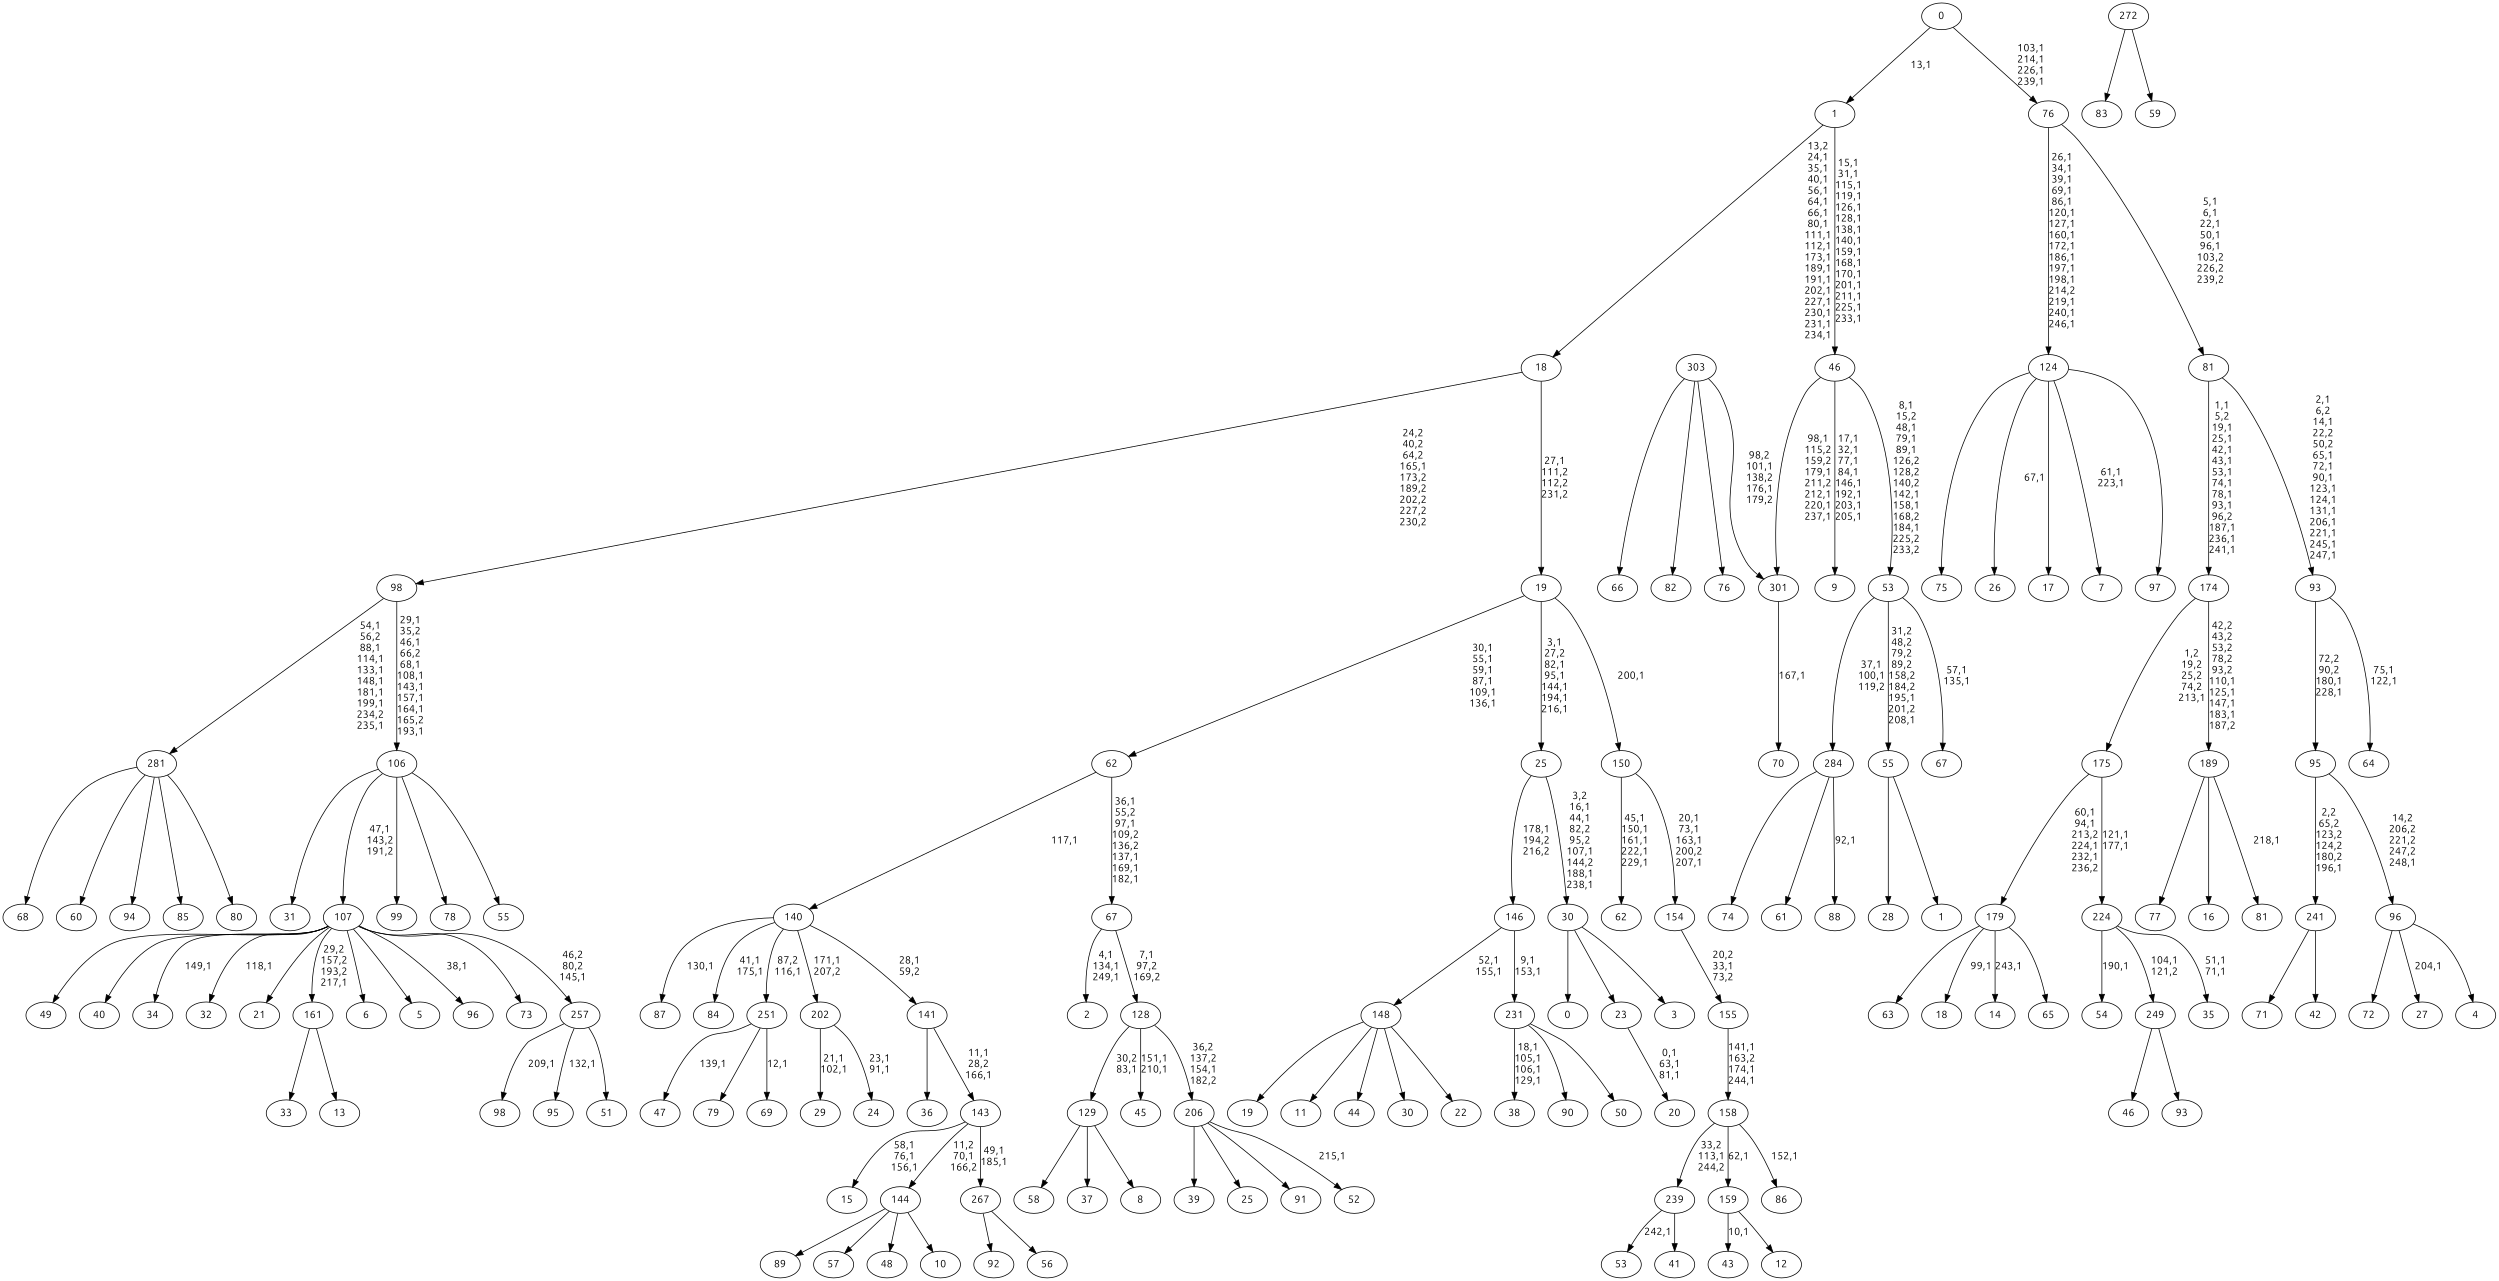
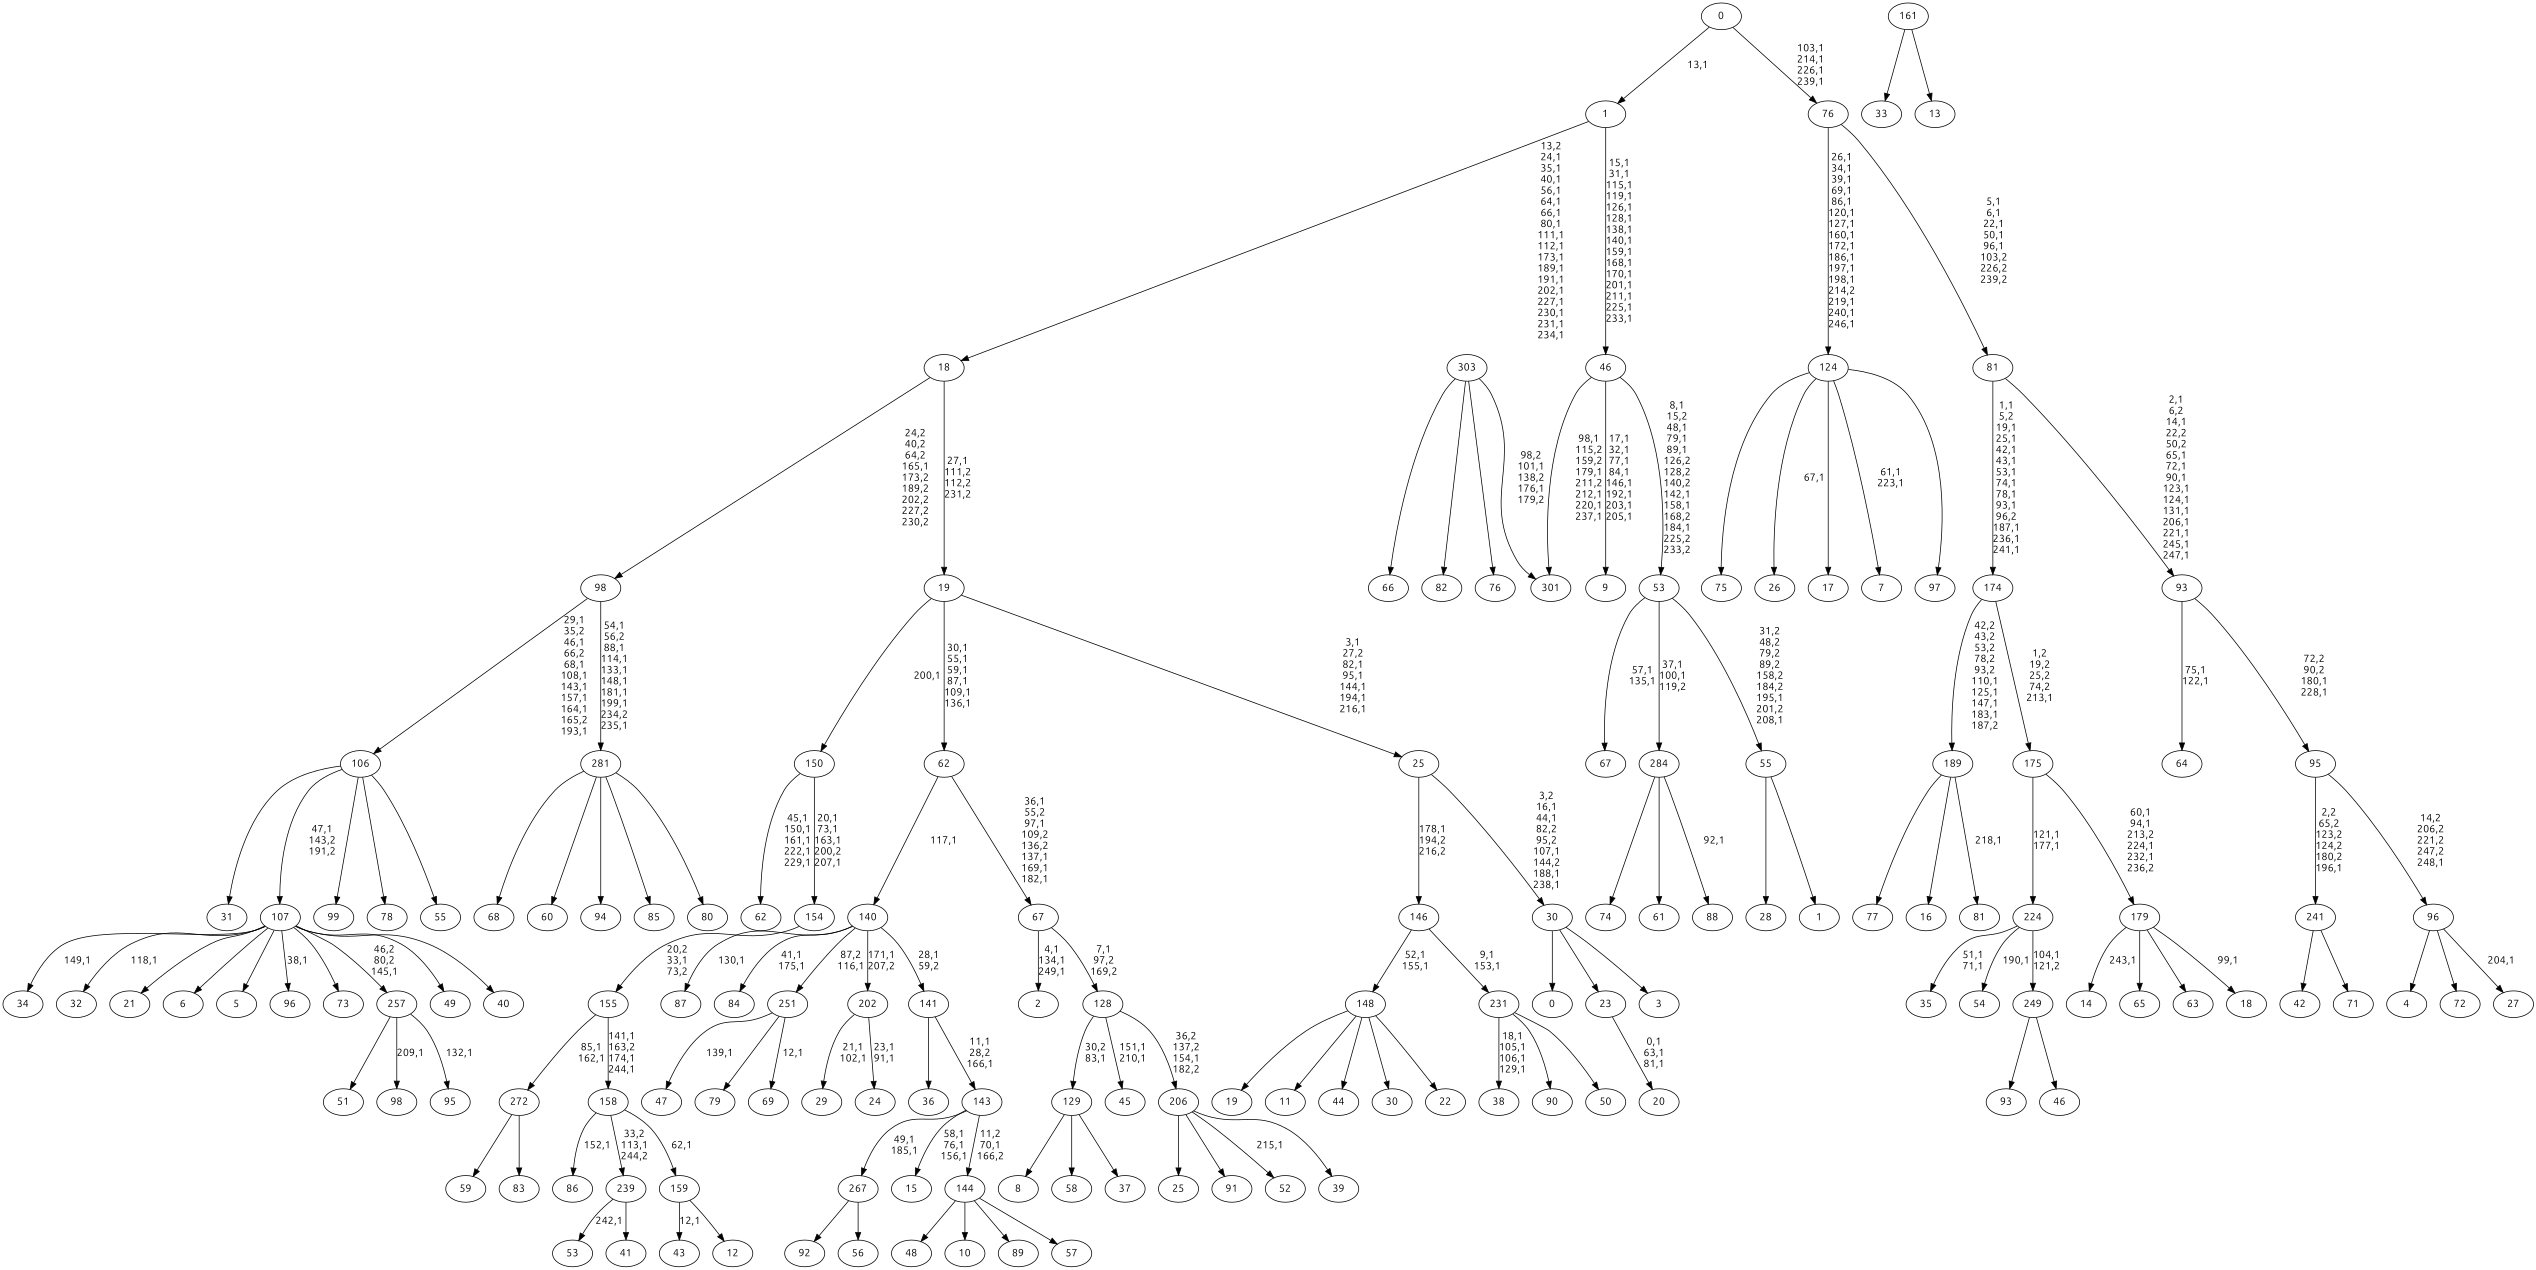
(1779, 764) -> none
(316, 959) -> none
none -> (562, 1048)
(1739, 1232) -> (690, 1221)
